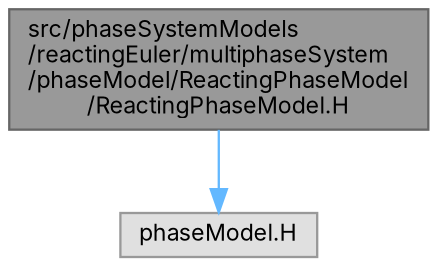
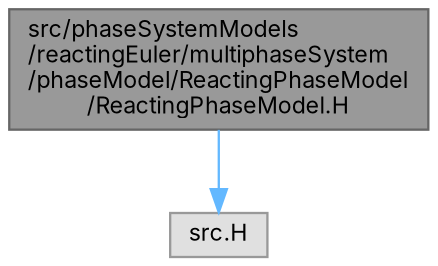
(219, 235) -> (219, 235)
